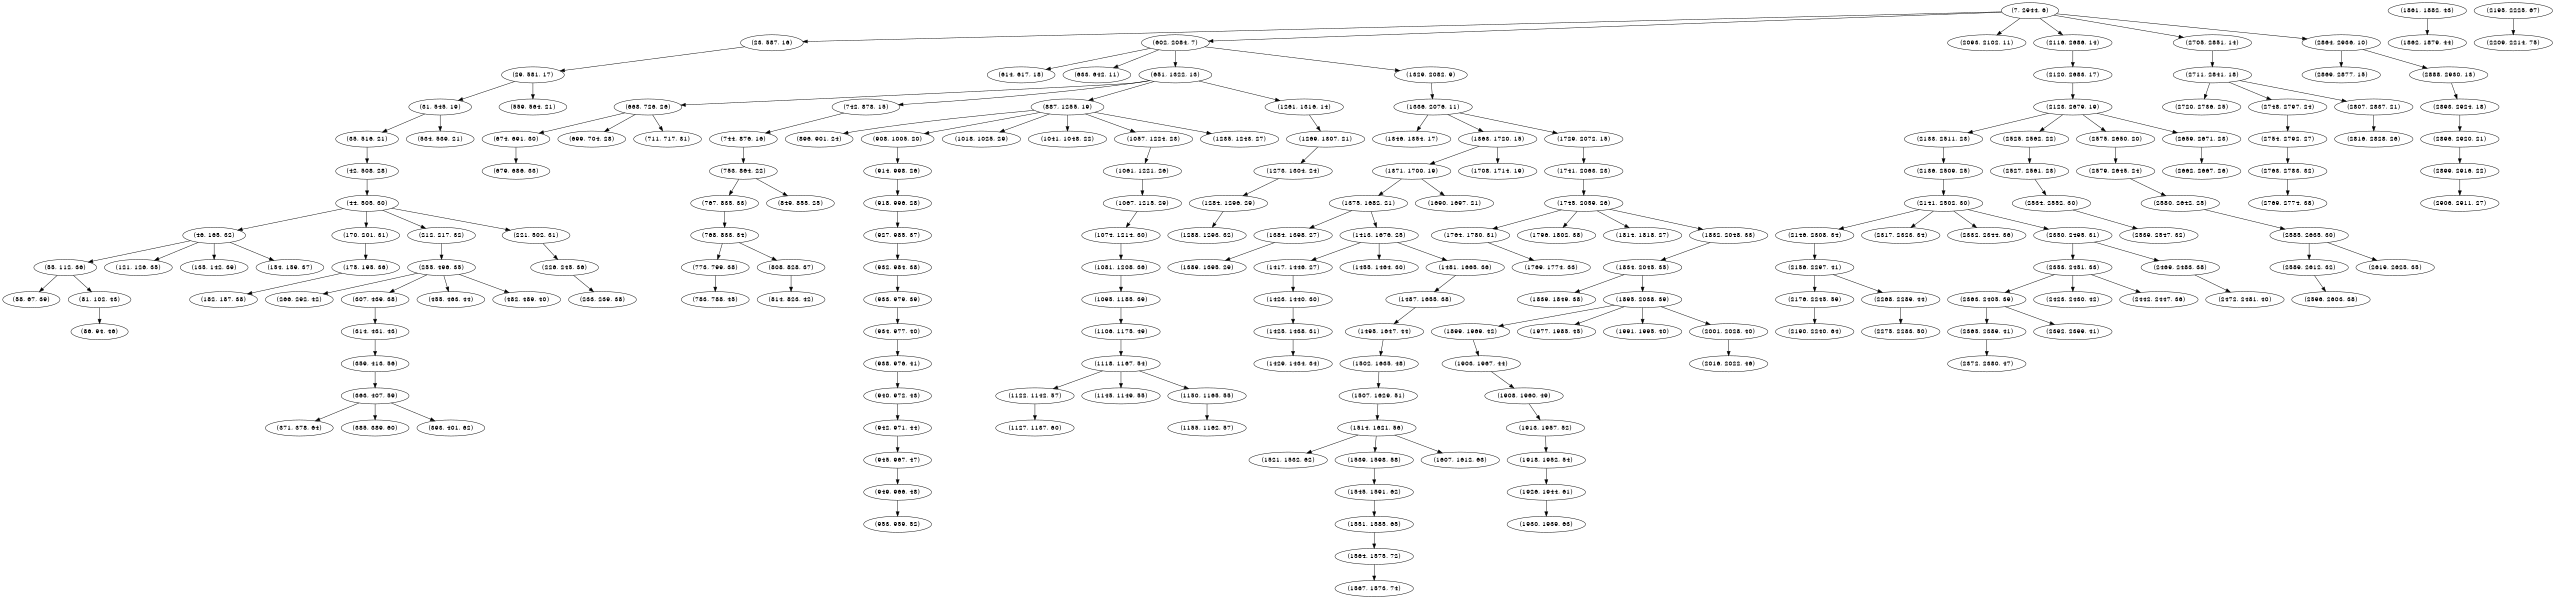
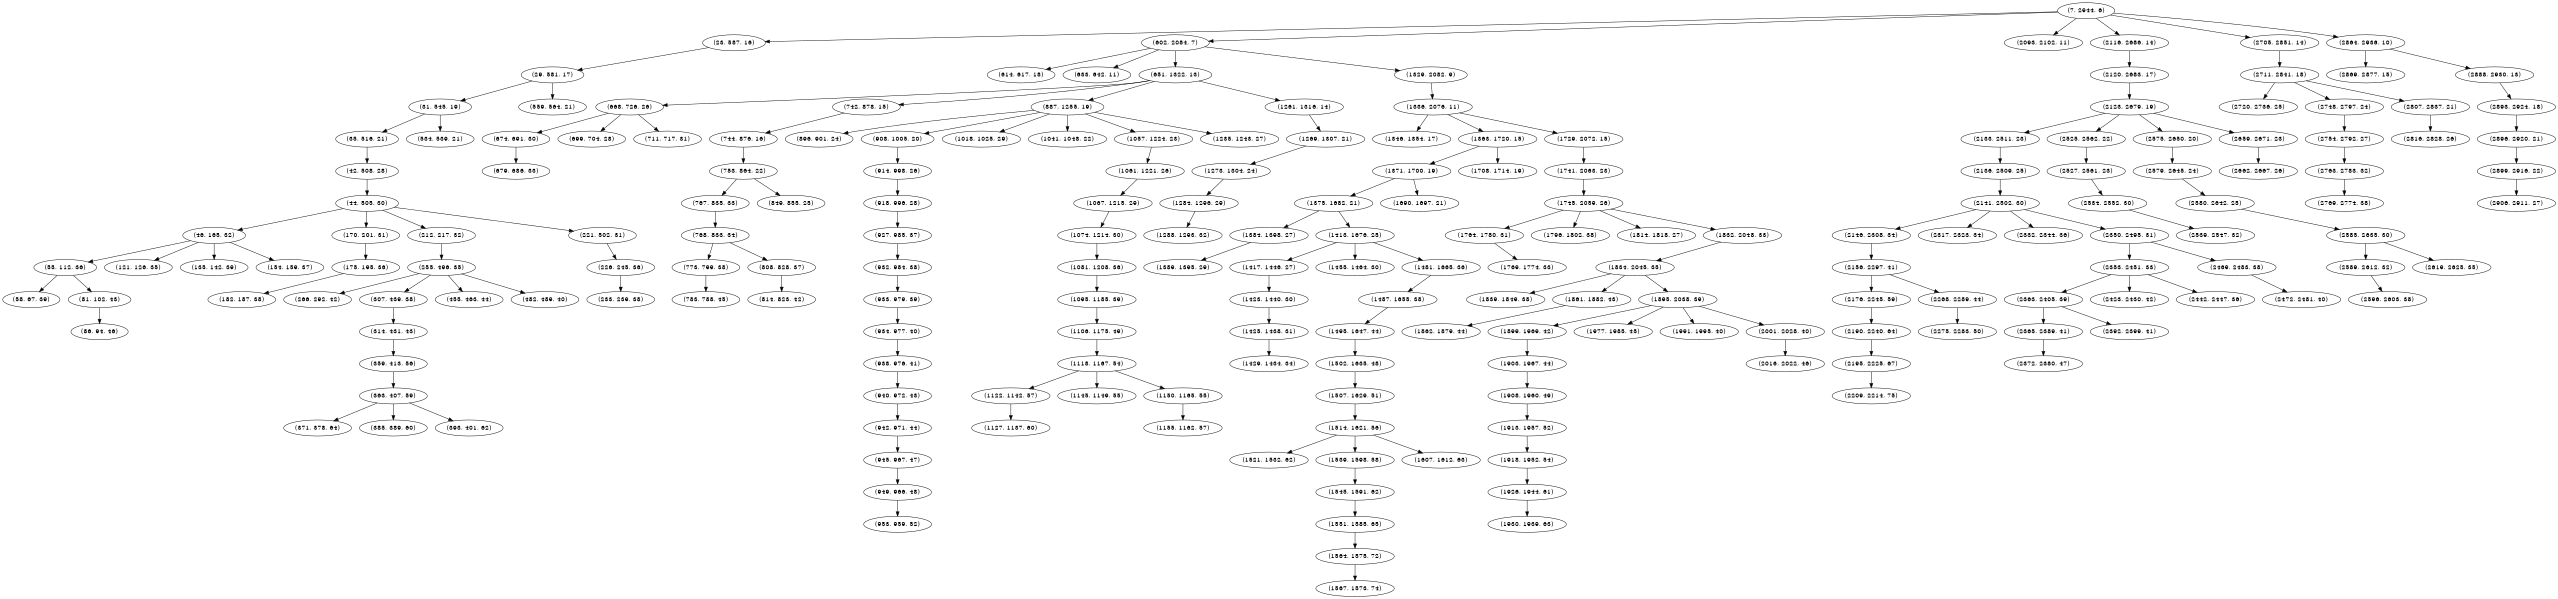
none -> (1615, 282)
none -> (1871, 346)
